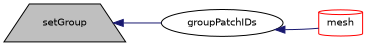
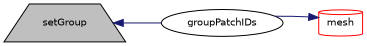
(302, 29) -> (292, 16)
